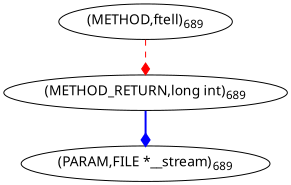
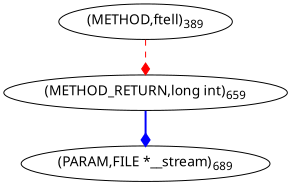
(194, 20) -> (194, 20)
(236, 91) -> (236, 91)
